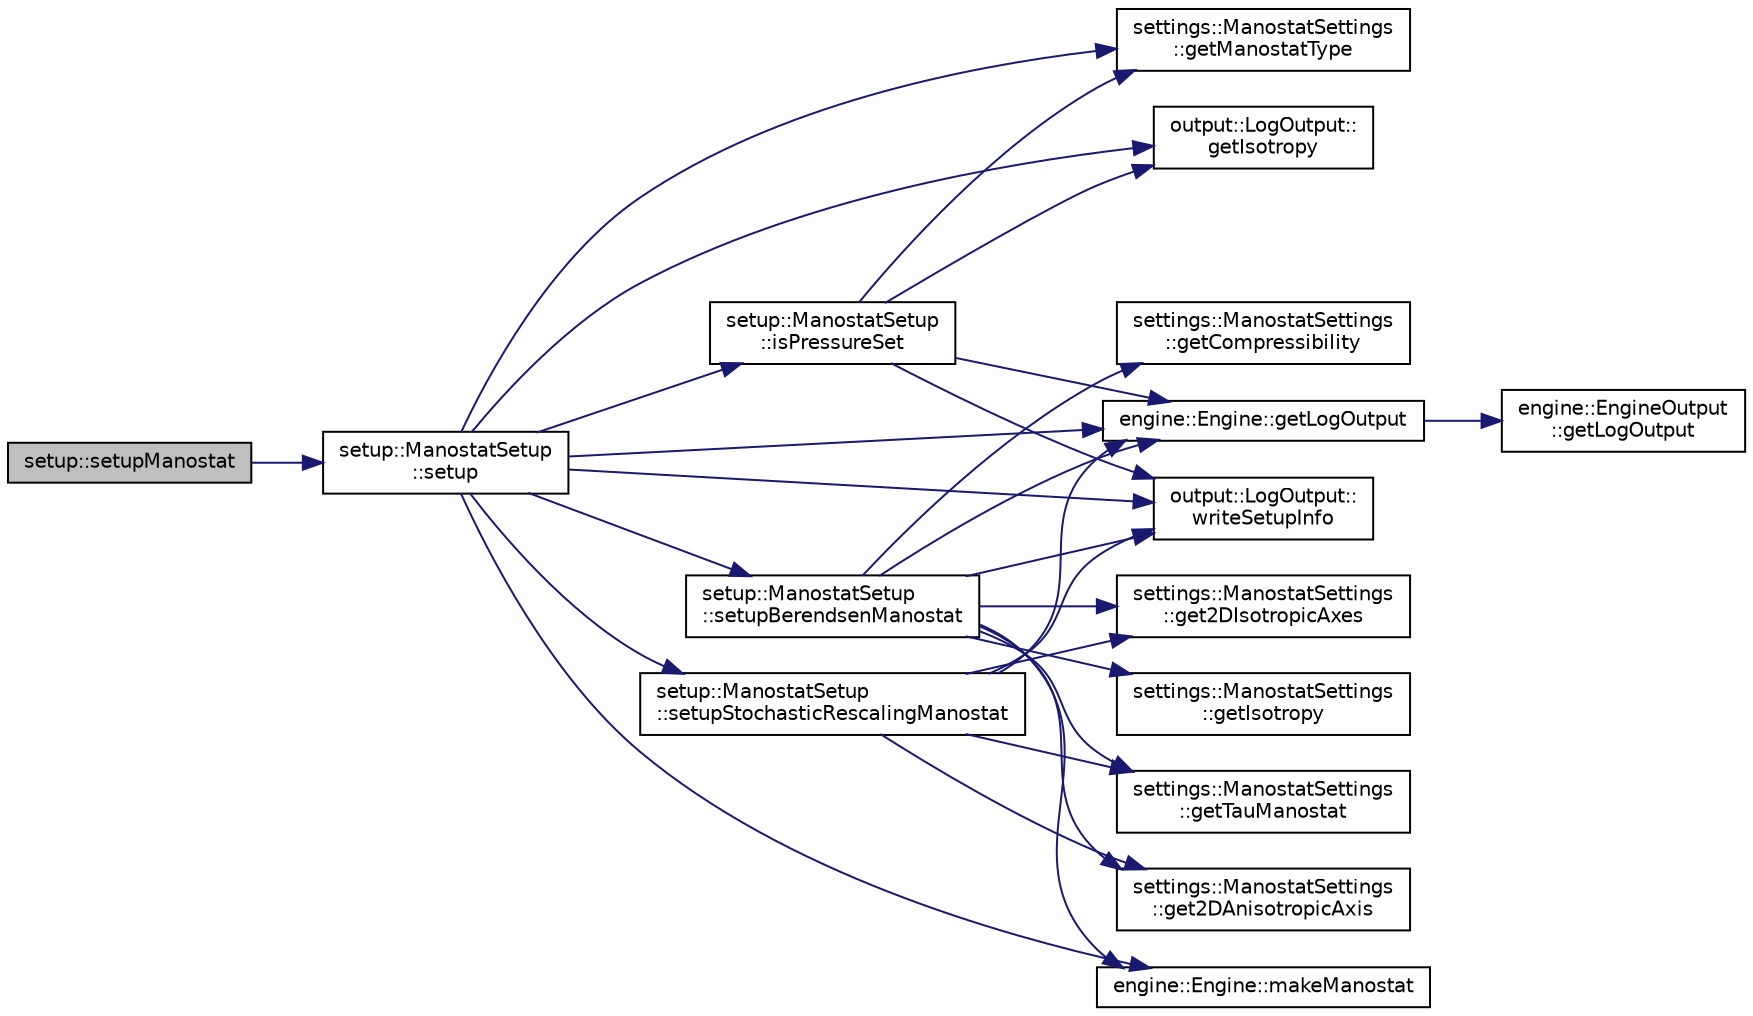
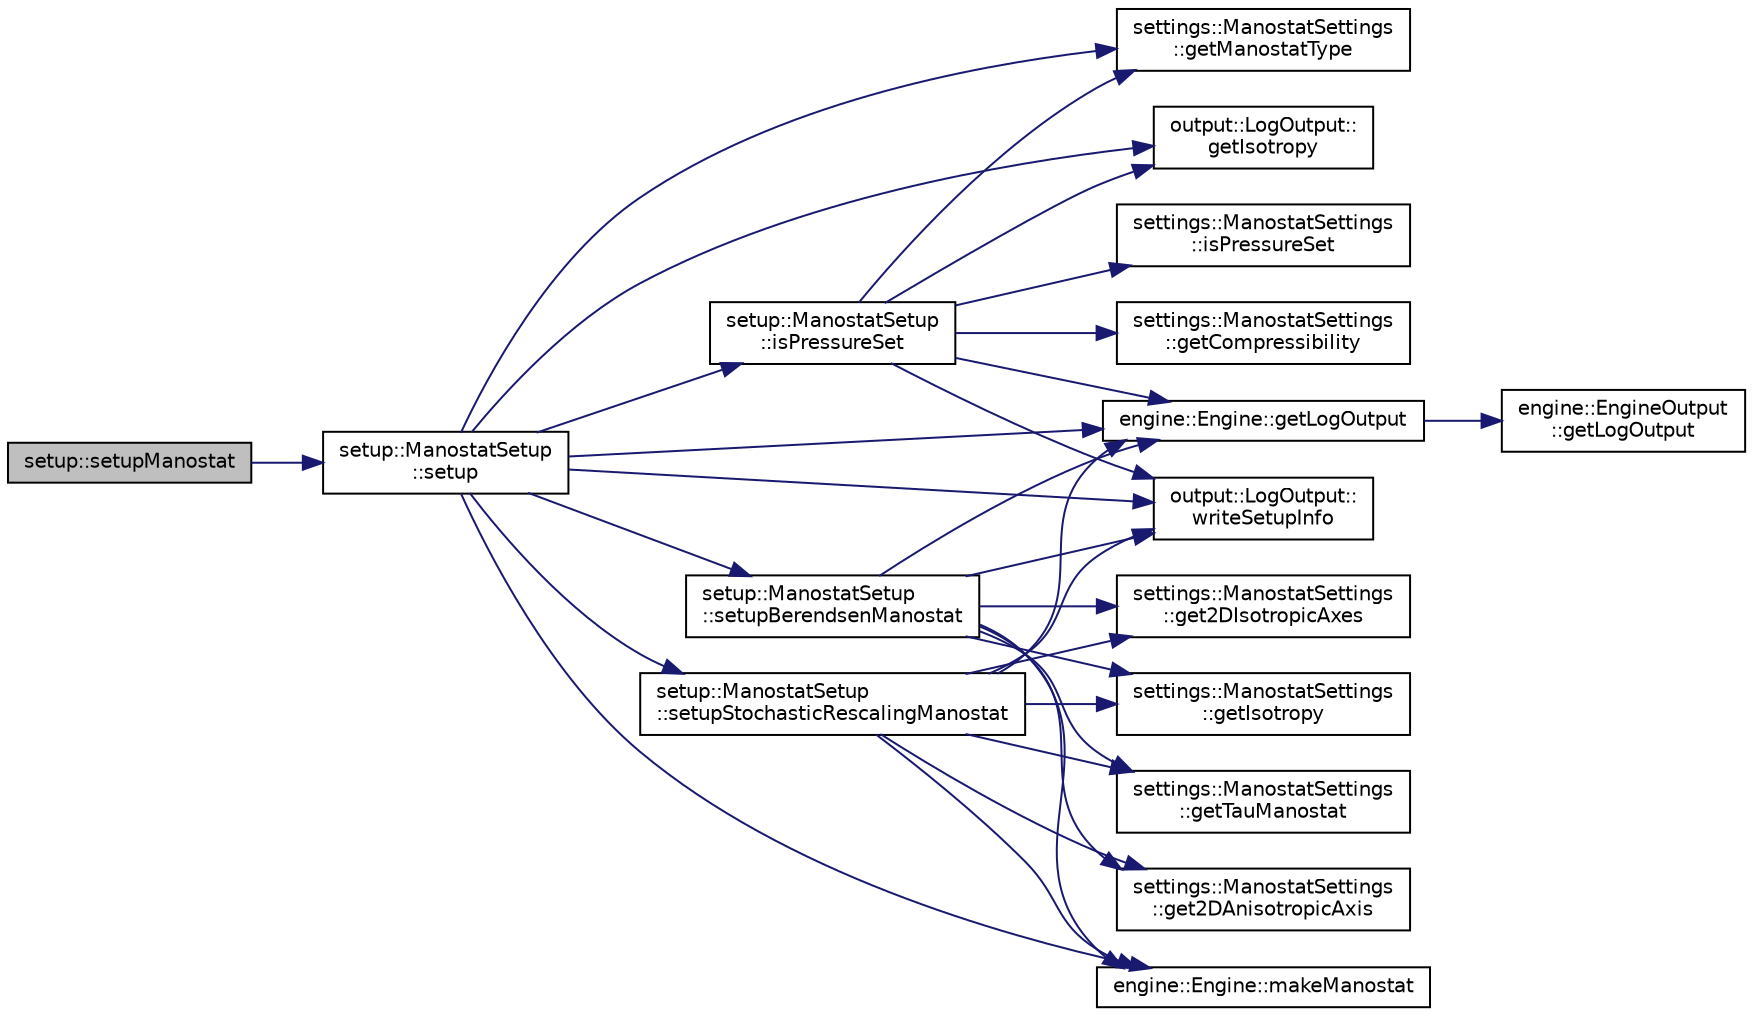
none -> (1263, 235)
(984, 462) -> (1026, 333)
none -> (1075, 704)
none -> (1005, 842)
